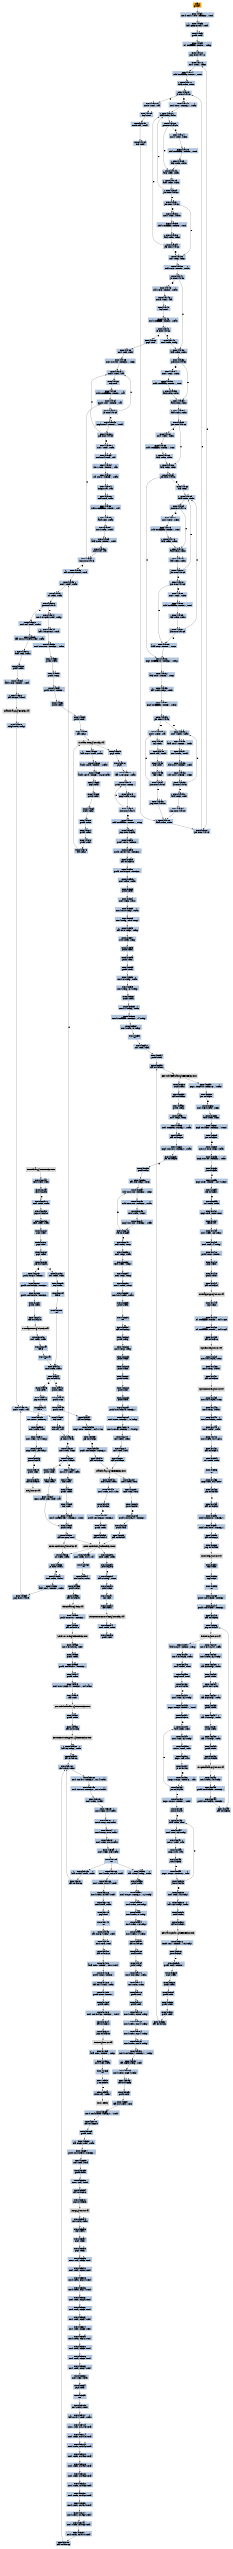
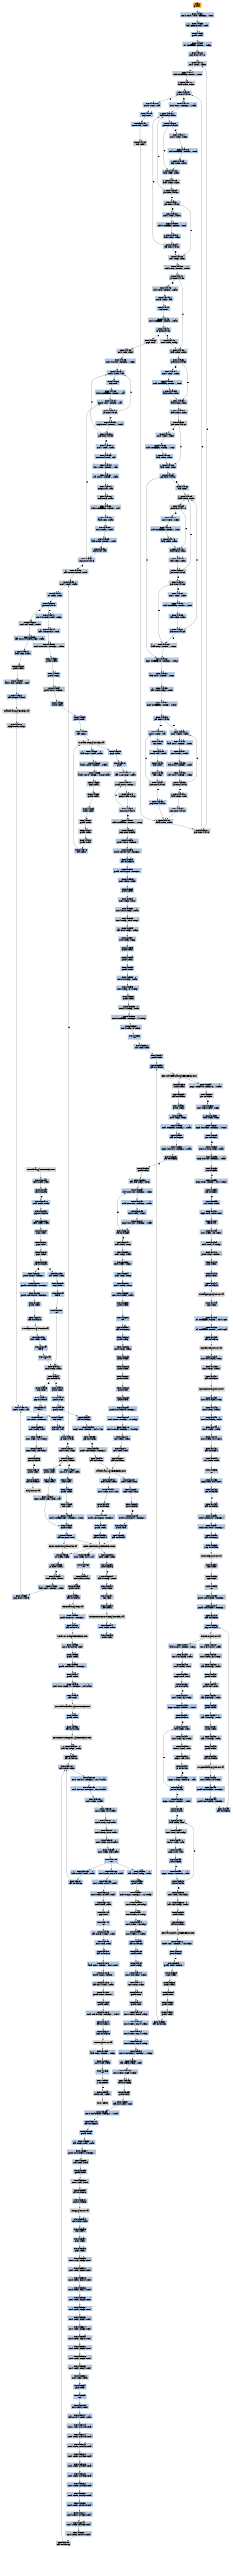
(163, 330) -> (163, 330)
